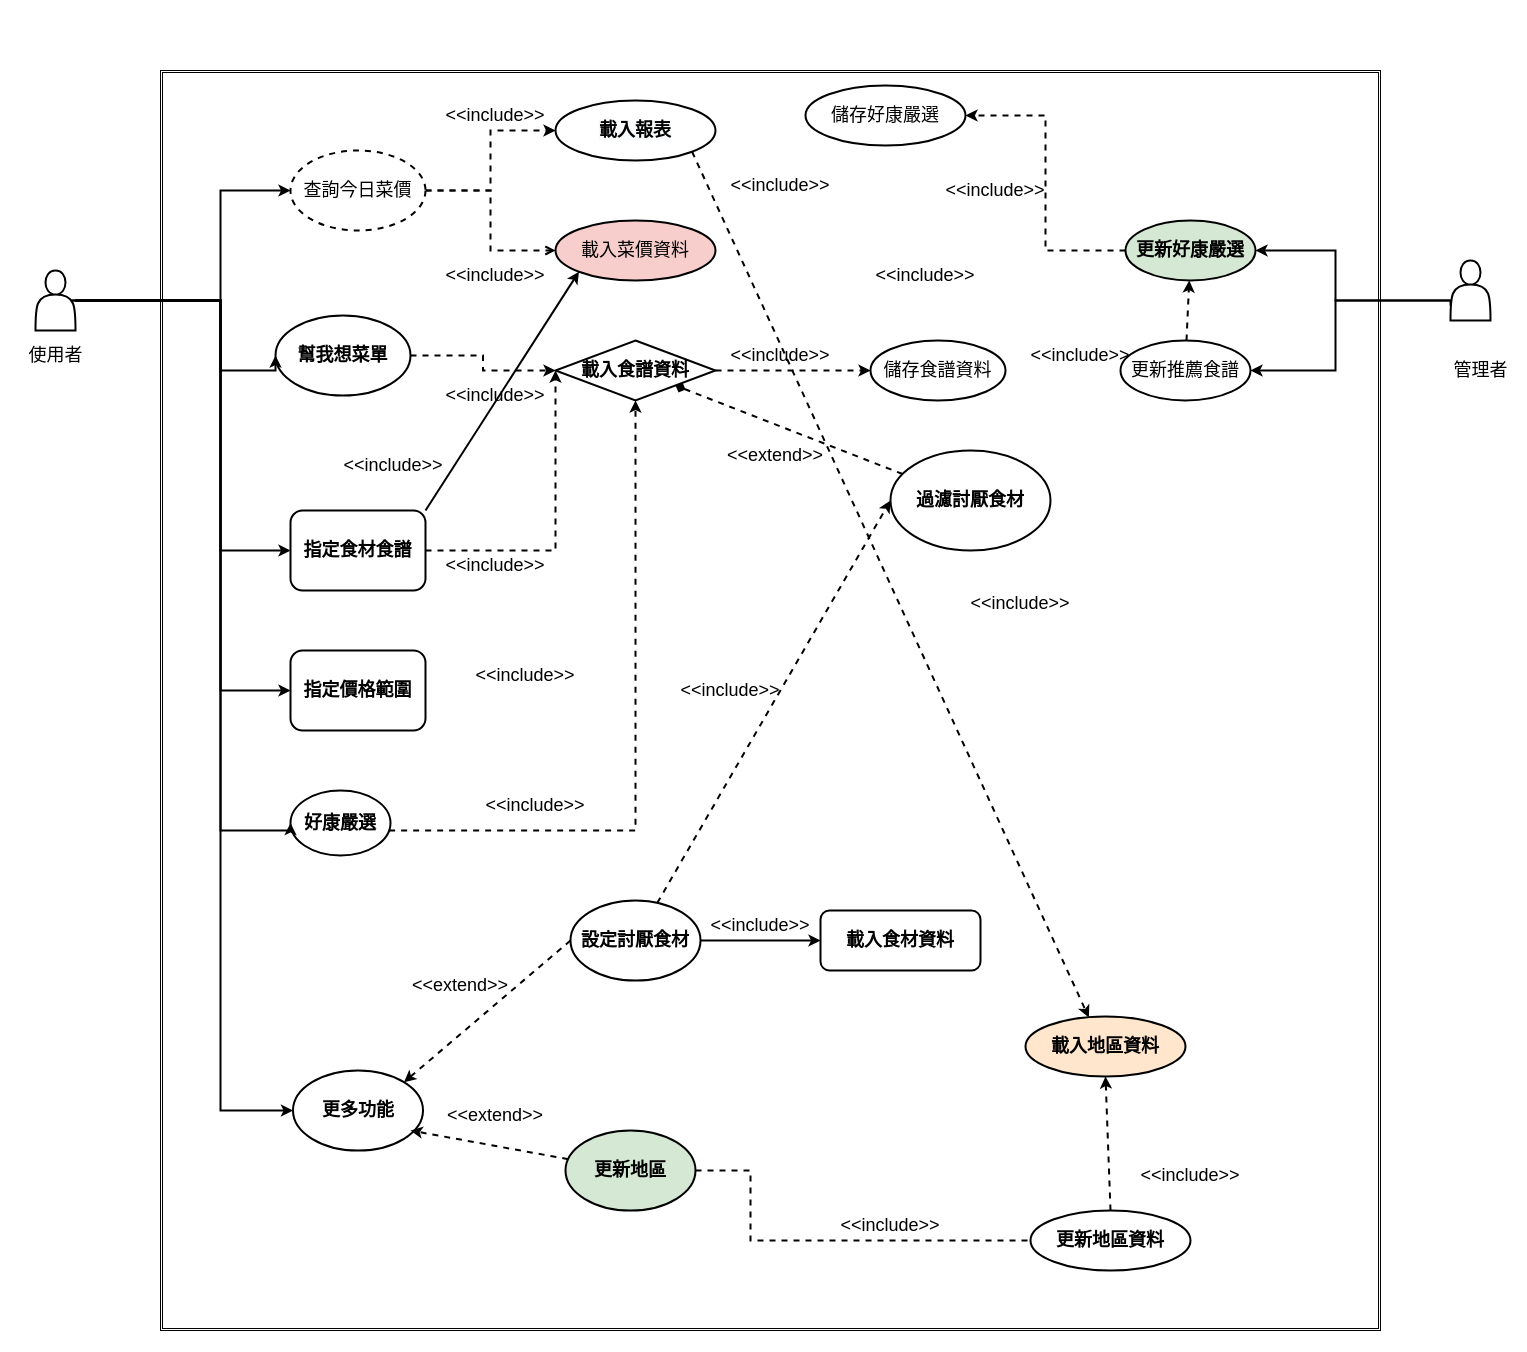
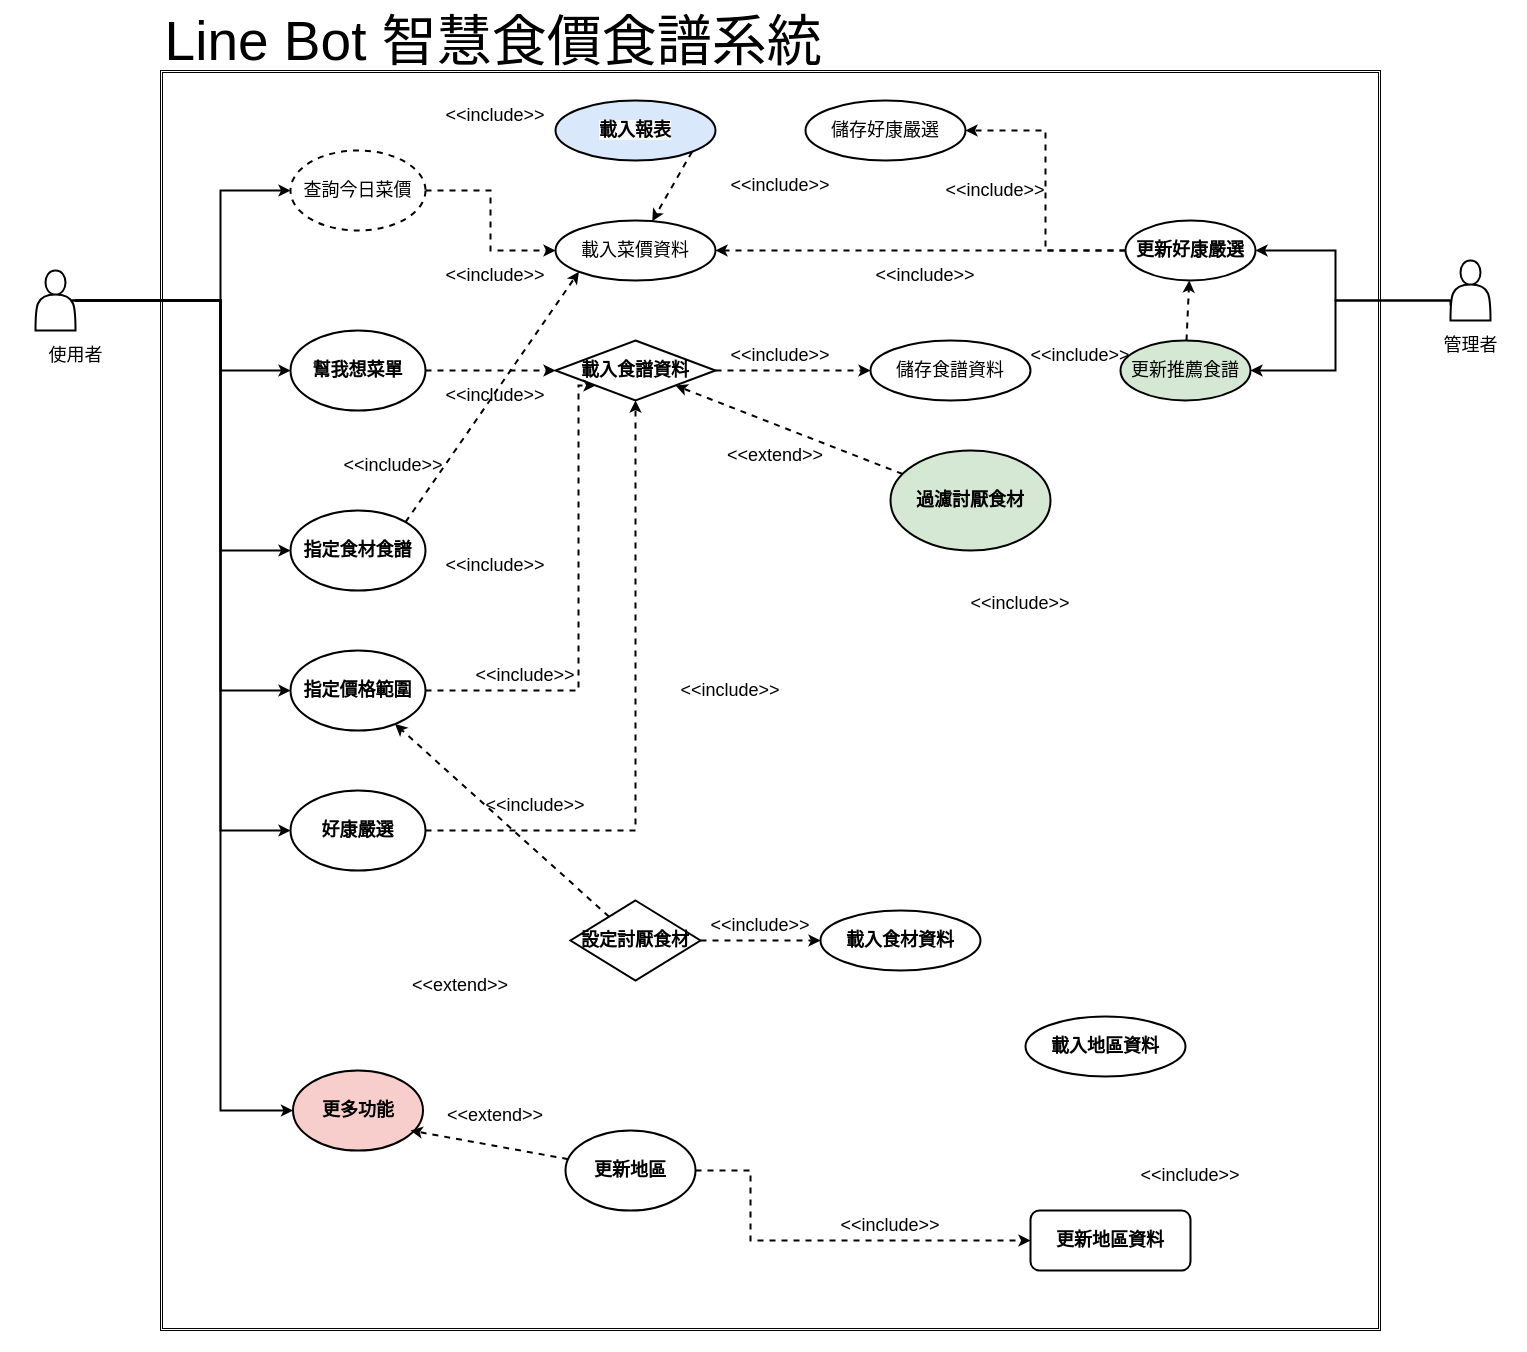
none -> (486, 41)
(886, 116) -> (886, 131)
(492, 131) -> none
(636, 131) -> (636, 131)
(546, 251) -> (545, 251)
(636, 251) -> (636, 251)
none -> (883, 251)
(1191, 251) -> (1191, 251)
(56, 356) -> (76, 356)
(343, 356) -> (358, 371)
(938, 371) -> (951, 371)
(1186, 371) -> (1186, 371)
(1481, 371) -> (1471, 346)
(685, 389) -> (685, 389)
(500, 395) -> (490, 400)
(971, 501) -> (971, 501)
(556, 530) -> none
(358, 551) -> (358, 551)
(889, 581) -> (674, 182)
none -> (579, 611)
(358, 691) -> (358, 691)
(772, 705) -> (506, 823)
(341, 823) -> (358, 831)
(636, 941) -> (636, 941)
(755, 941) -> (755, 941)
(901, 941) -> (901, 941)
(490, 1009) -> none
(1106, 1047) -> (1106, 1047)
(358, 1111) -> (358, 1111)
(1108, 1148) -> none
(631, 1171) -> (631, 1171)
(1024, 1241) -> (1020, 1241)
(1111, 1241) -> (1111, 1241)
